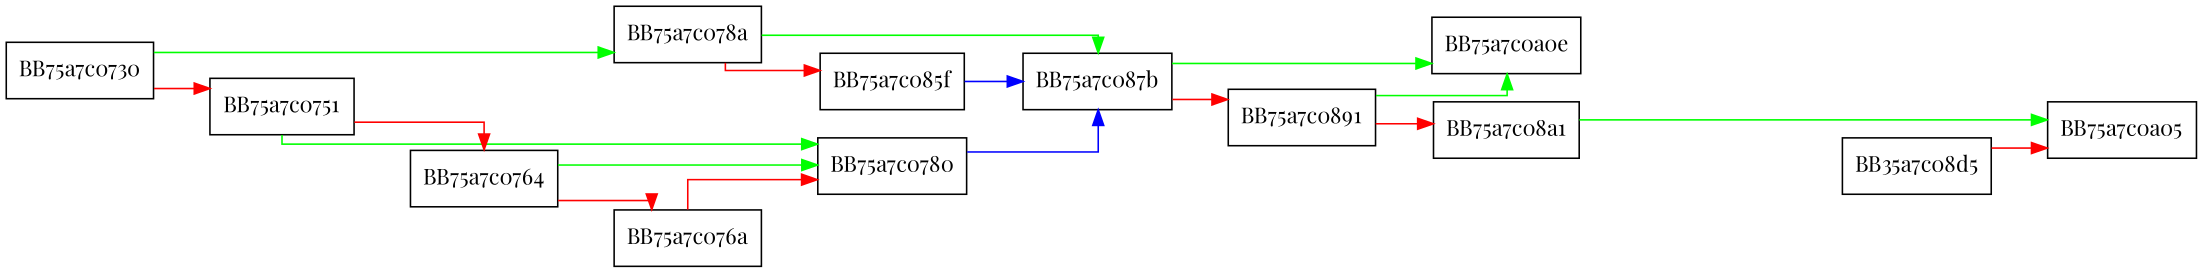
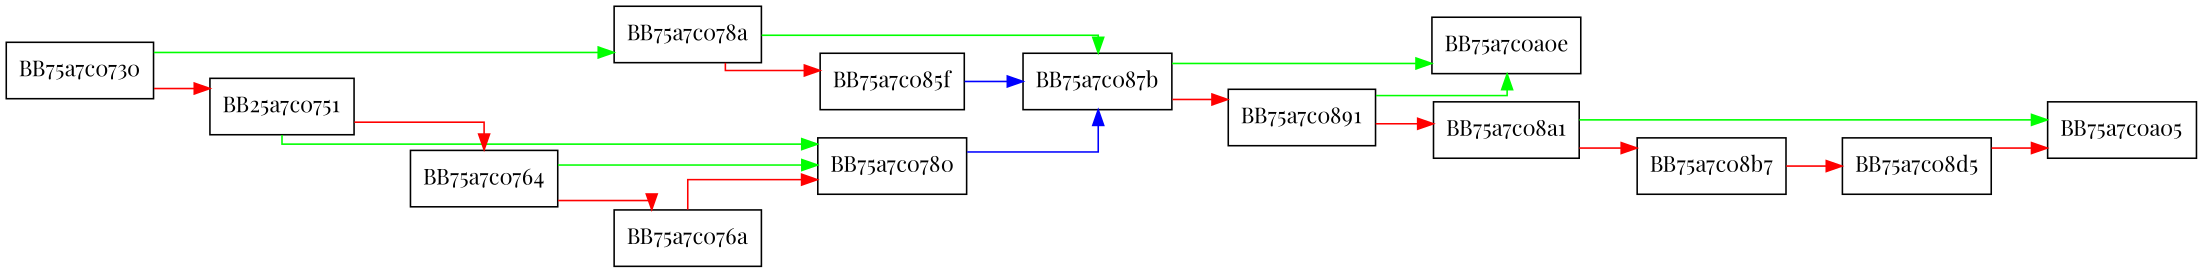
(282, 107) -> (282, 107)
none -> (1712, 166)
(1917, 166) -> (1917, 166)
